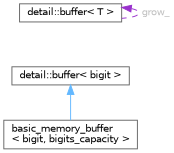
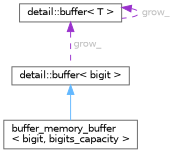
none -> (71, 49)
(71, 135) -> (71, 135)
